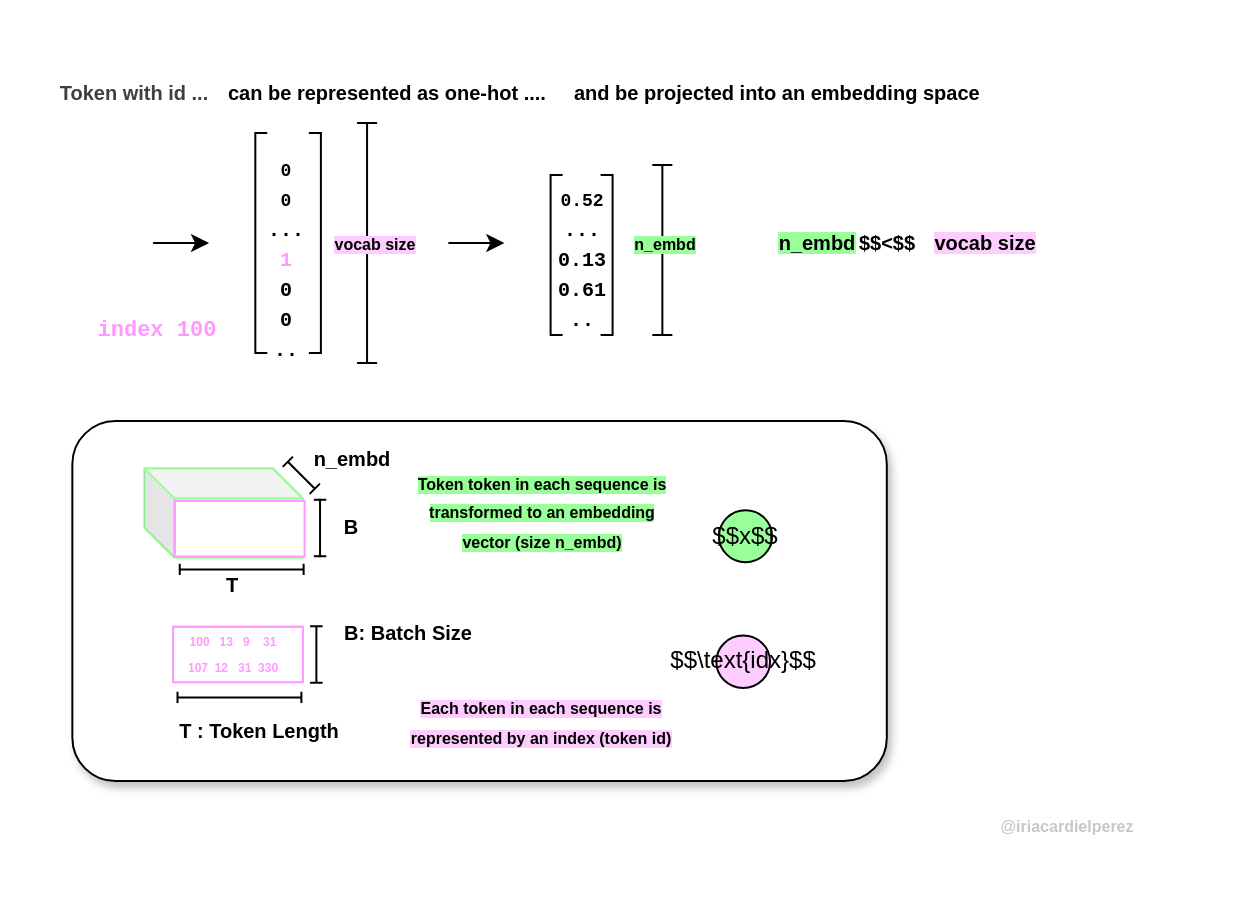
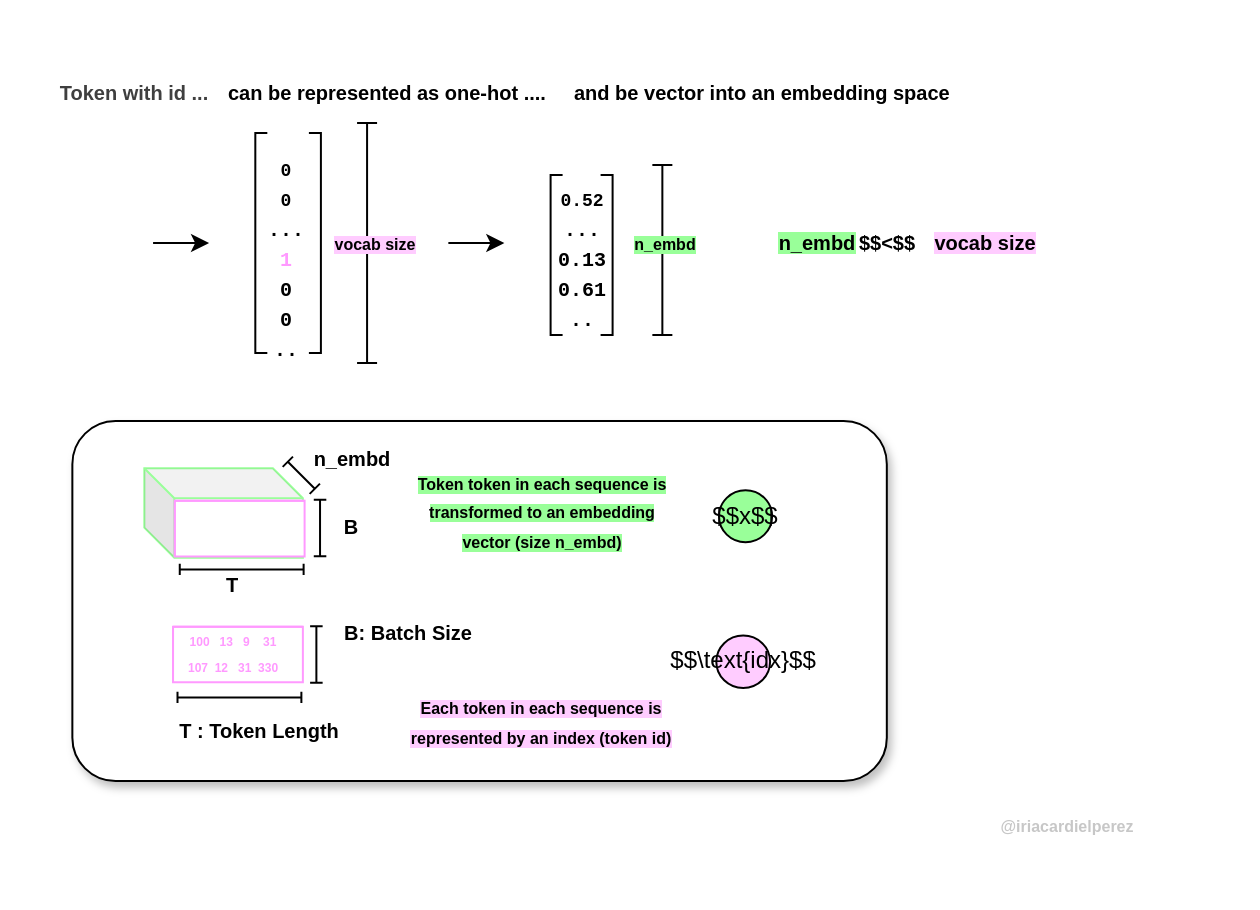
(782, 108) -> (782, 108)
(159, 328) -> none
(746, 536) -> (746, 516)
